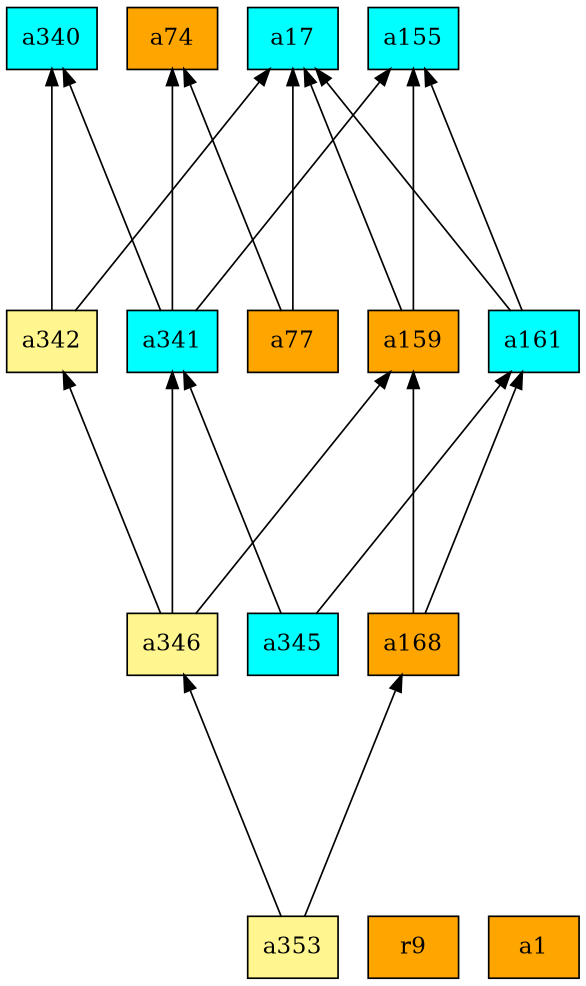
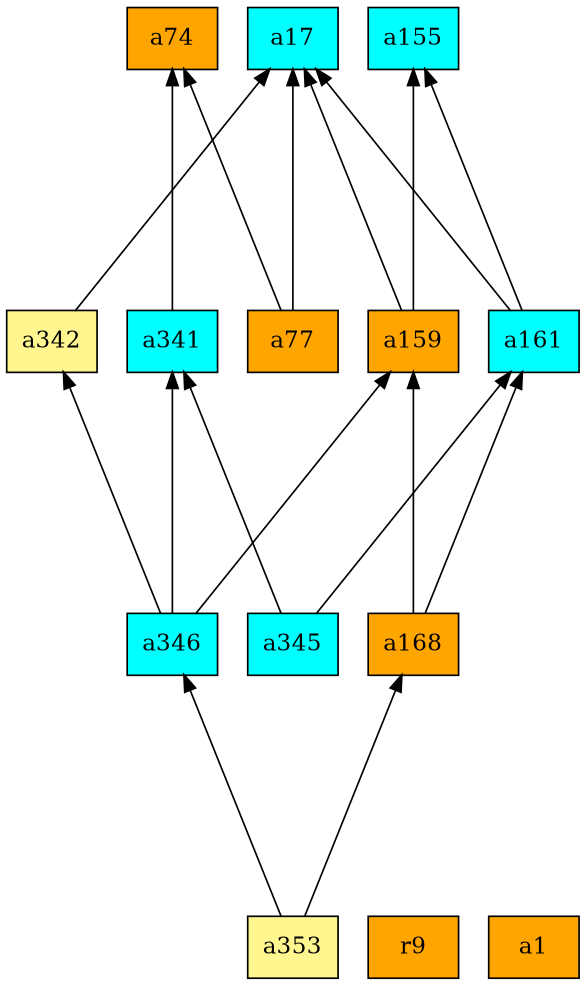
(52, 38) -> none
(278, 208) -> none
(172, 644) -> (172, 644)
